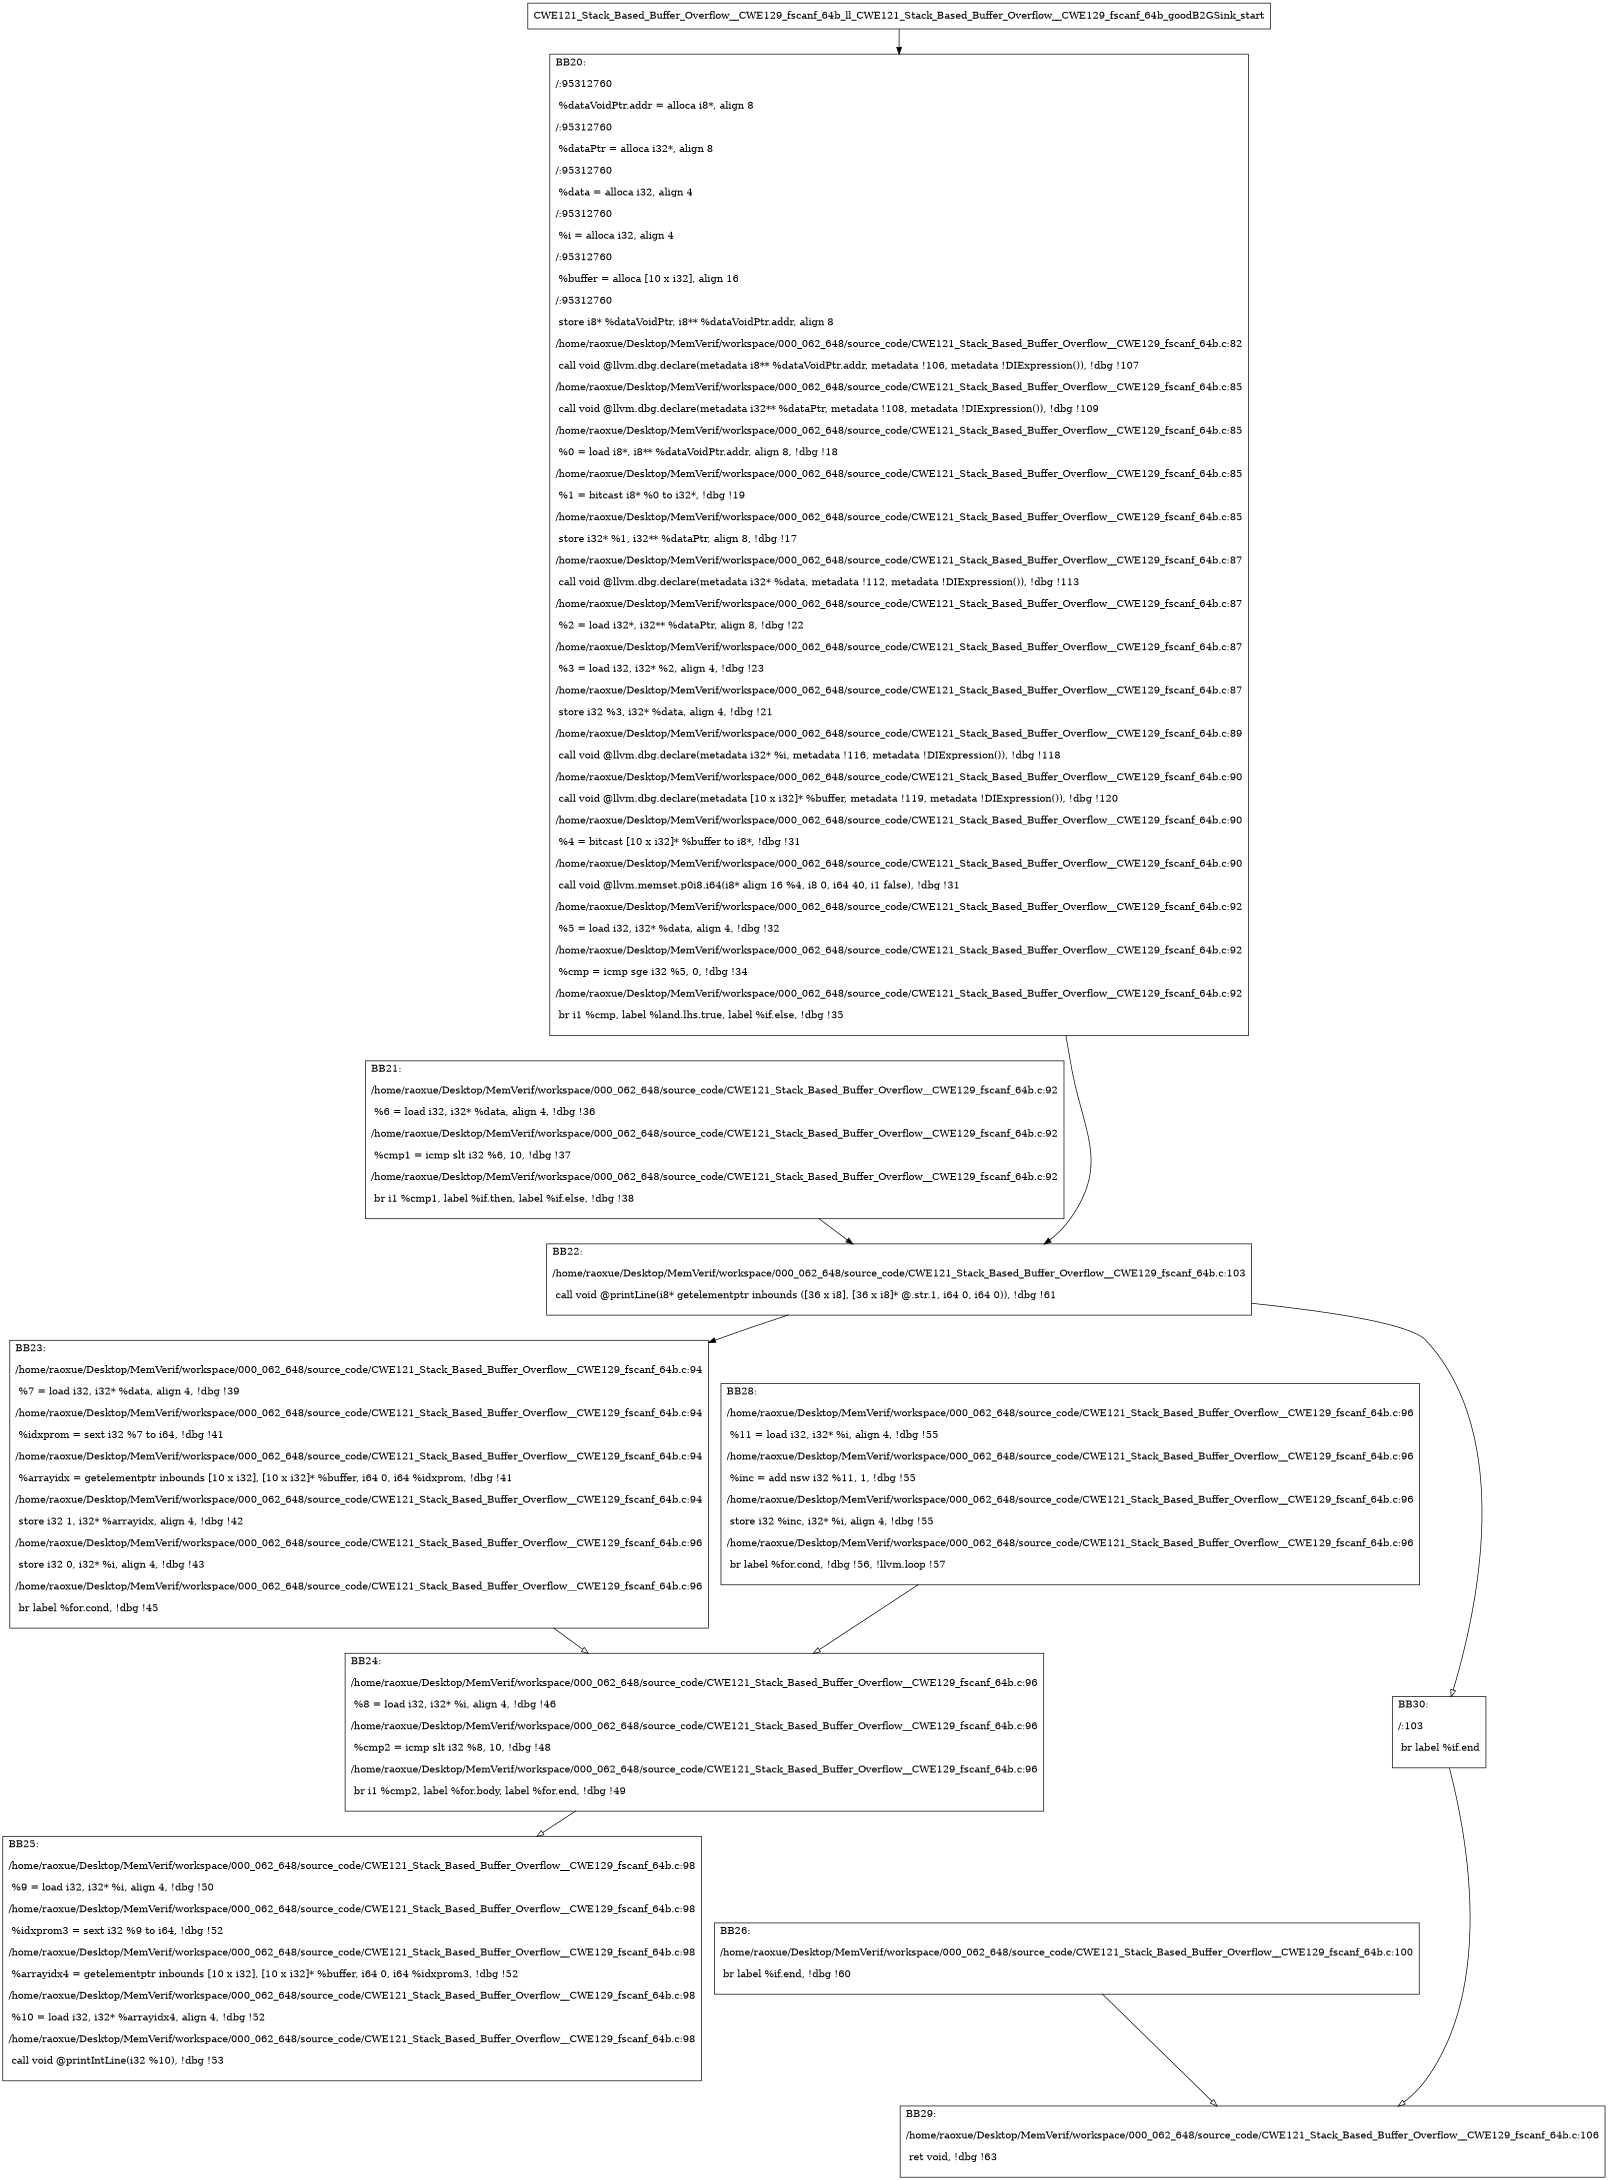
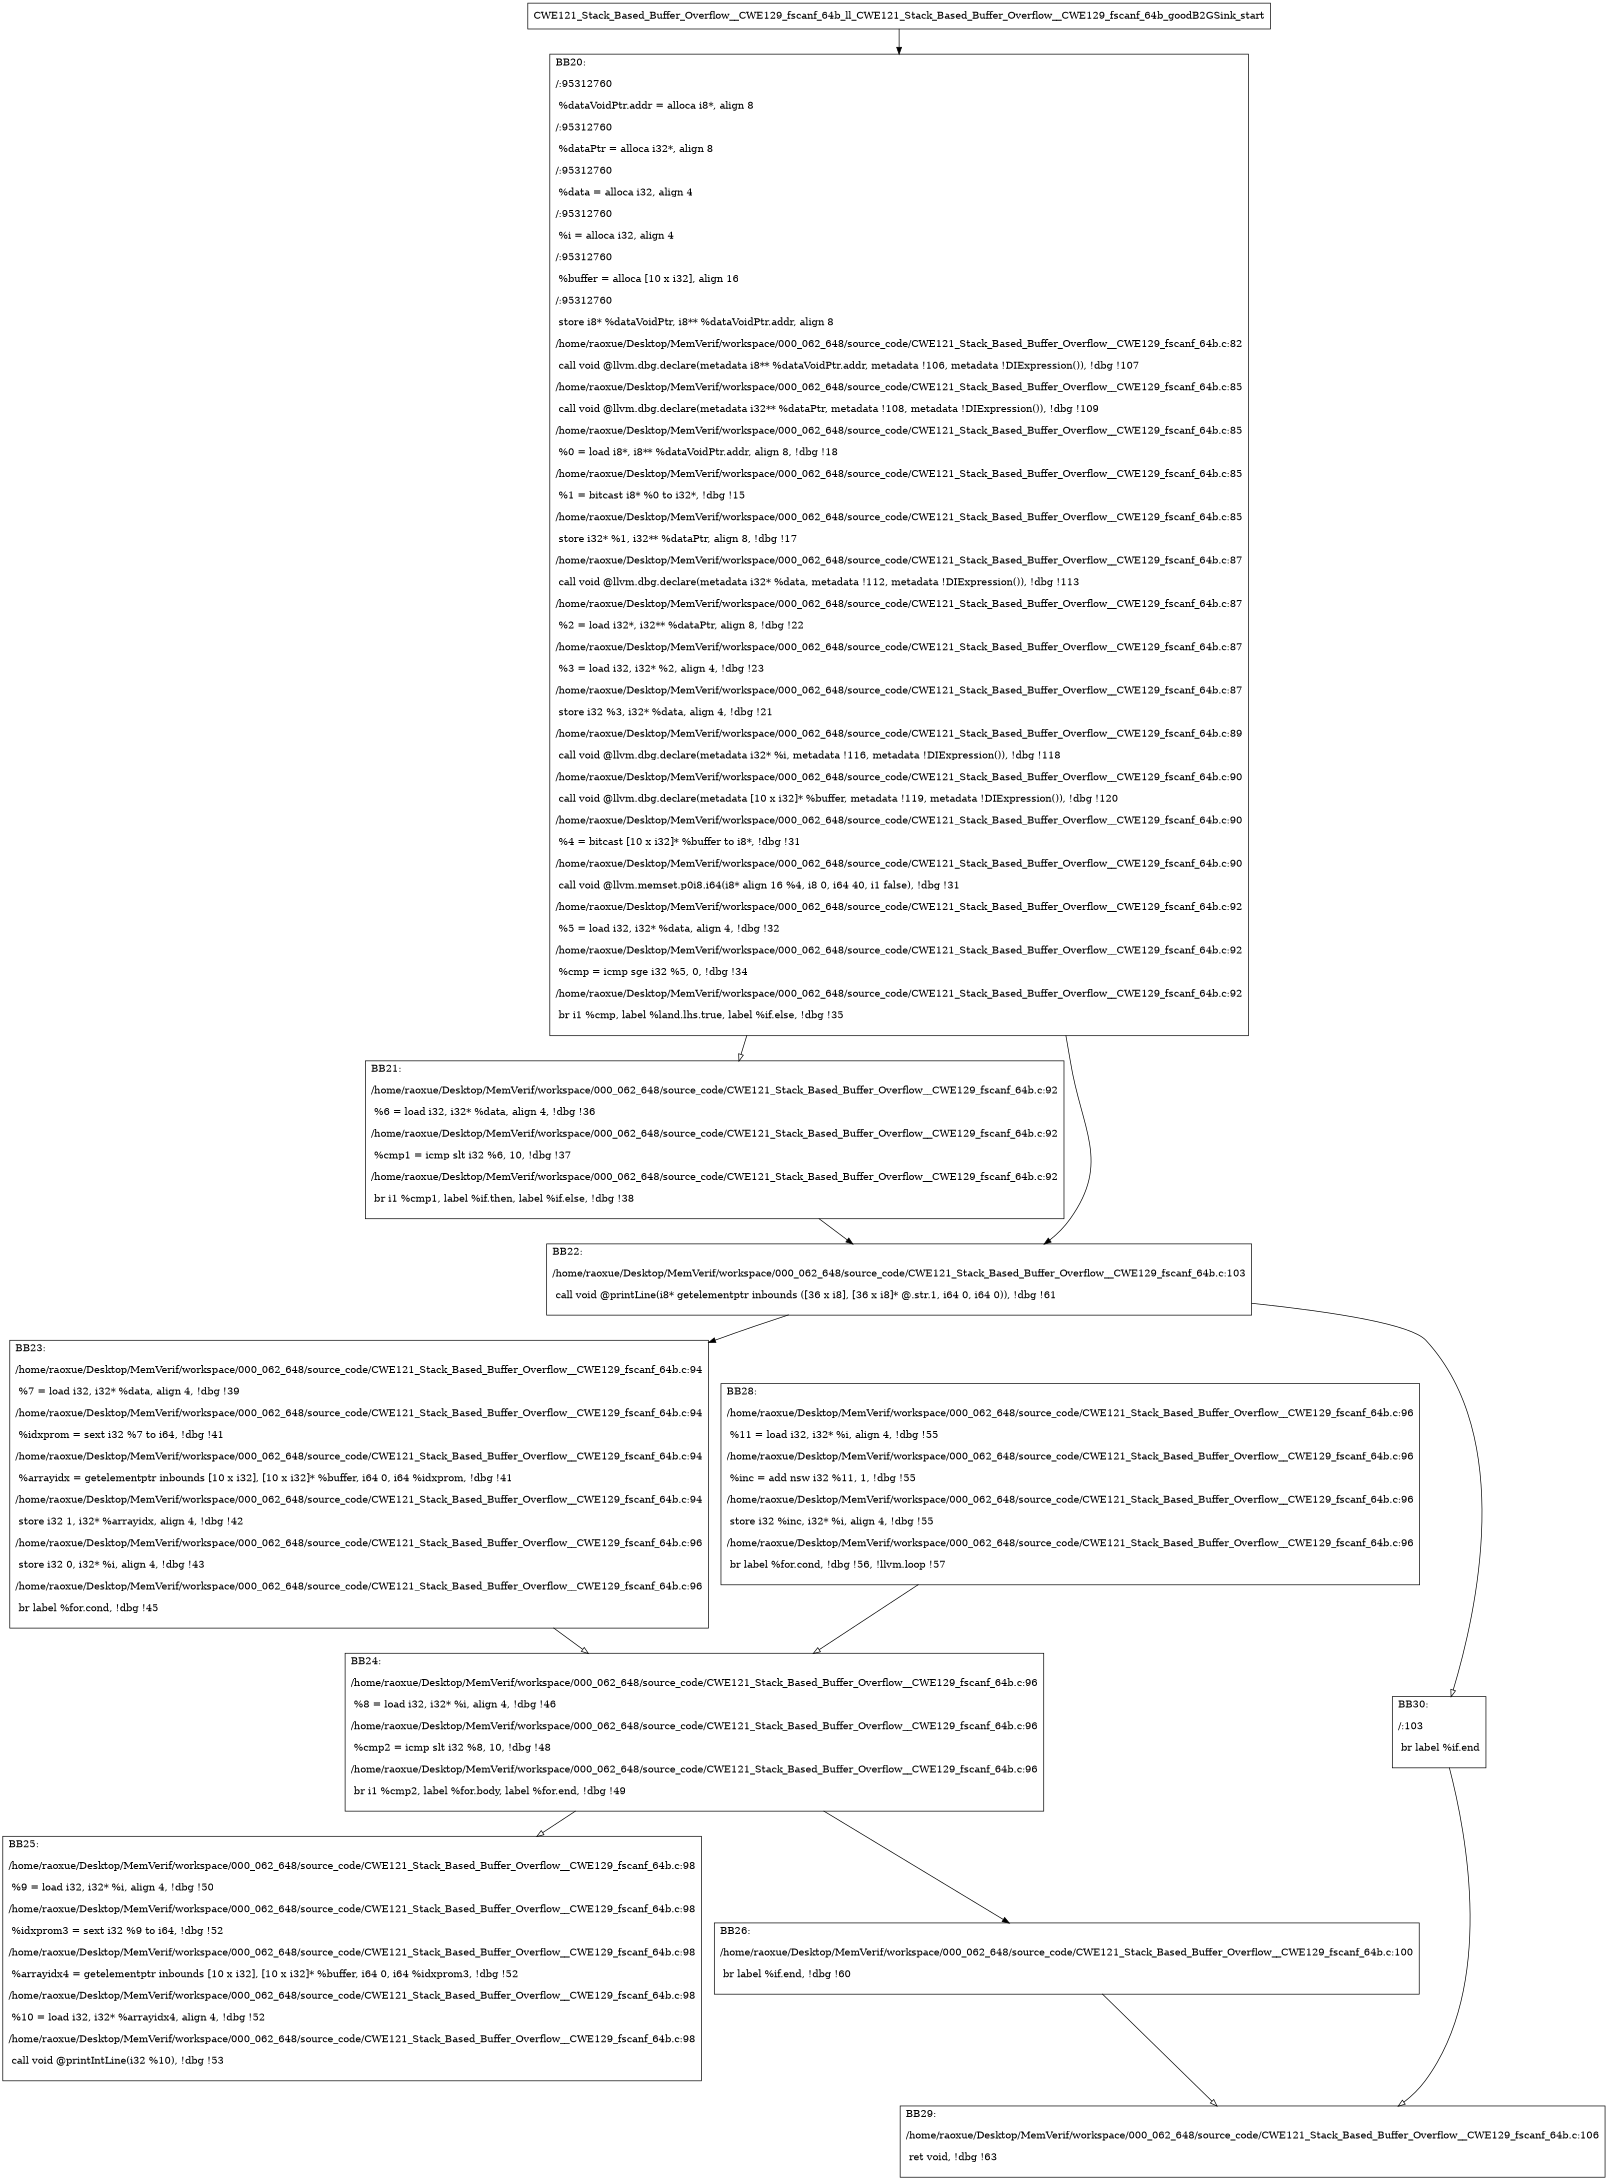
(650, 496) -> (650, 496)
none -> (744, 1045)
none -> (913, 1865)
